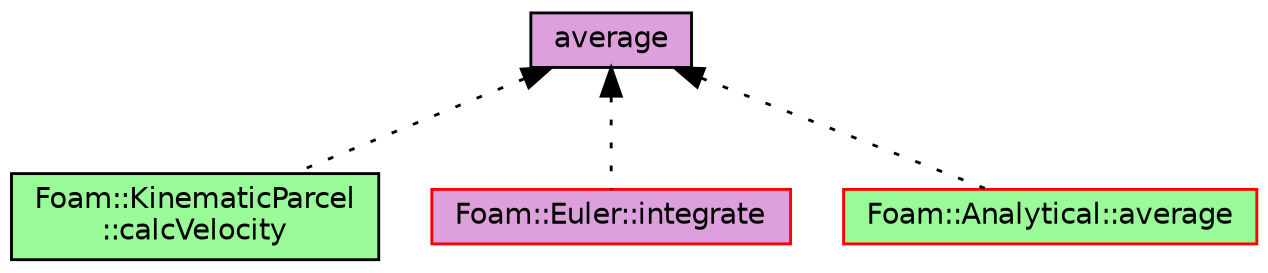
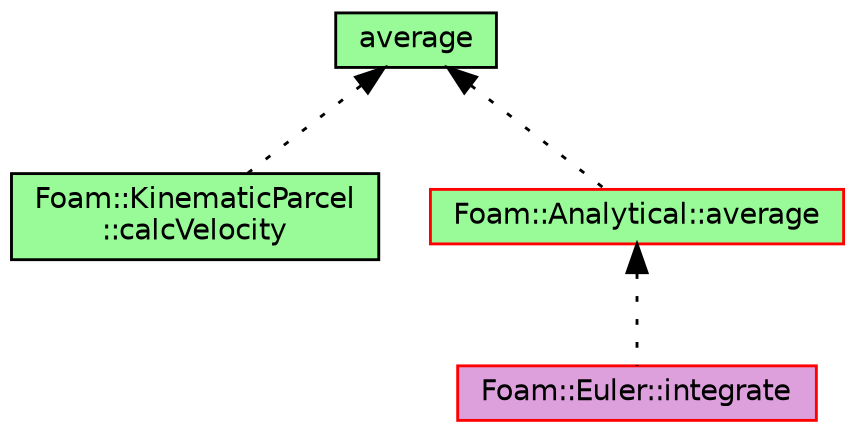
(611, 40) -> (416, 40)
(611, 143) -> (637, 319)
